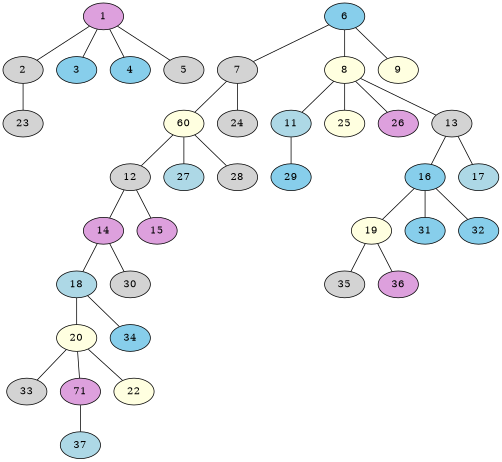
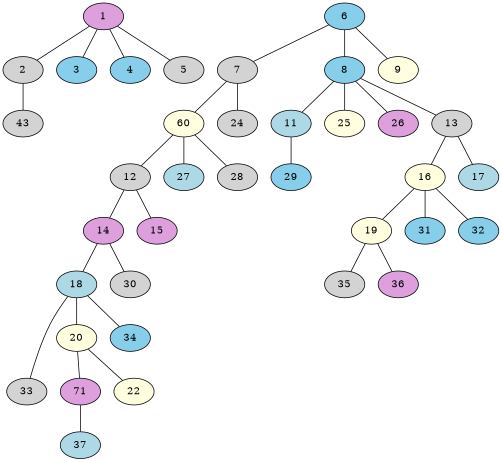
(345, 70) -> (345, 70)
(23, 124) -> (23, 124)
(425, 177) -> (425, 177)
(52, 365) -> (45, 336)
